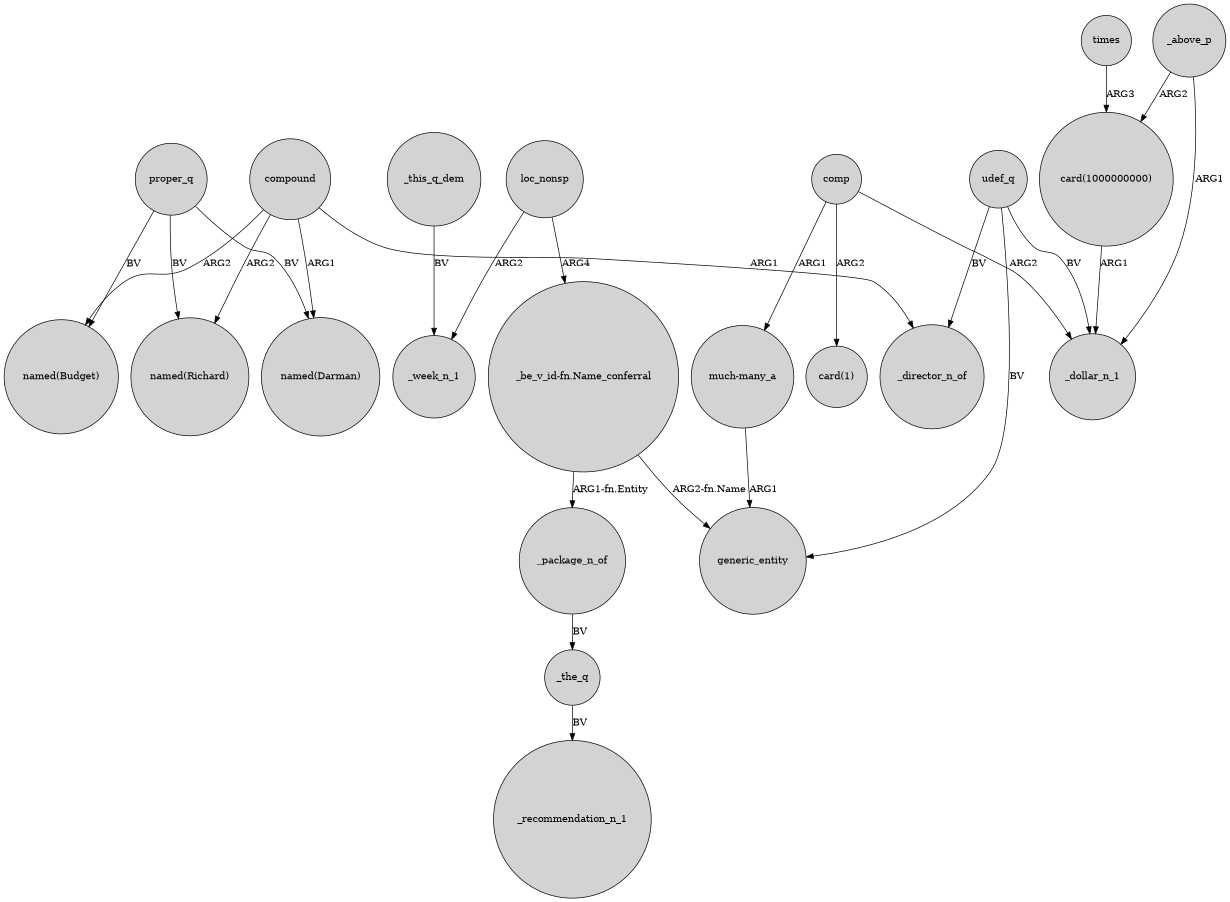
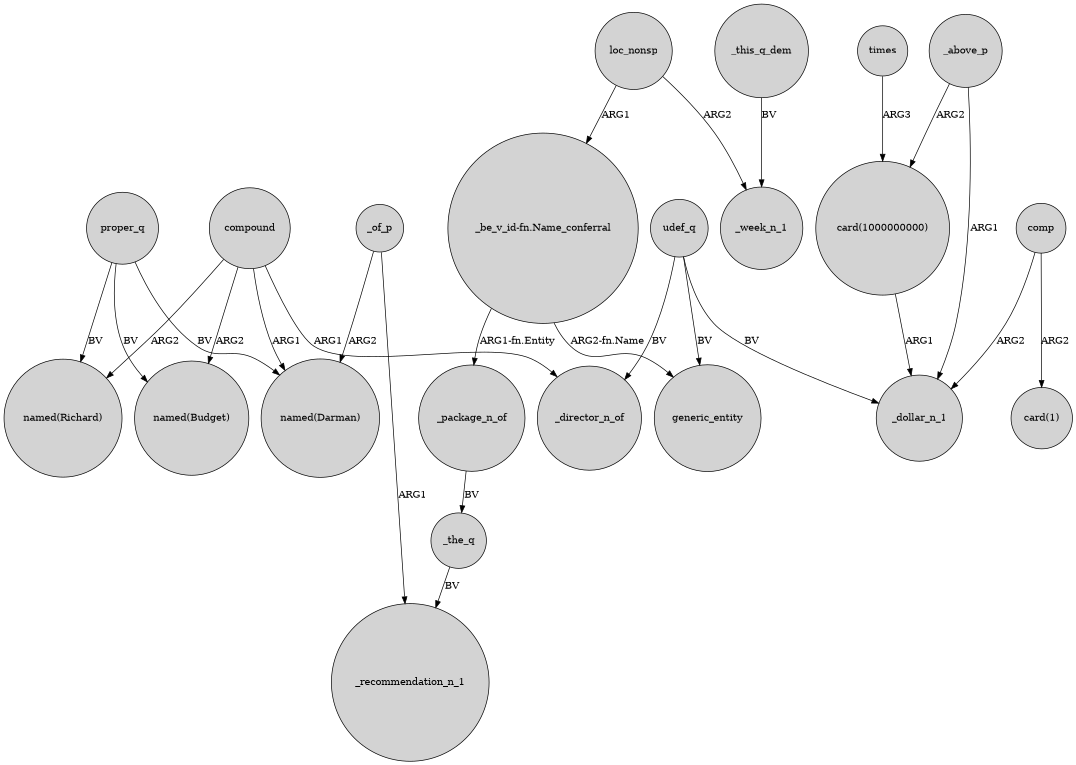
none -> (380, 228)
(576, 264) -> (616, 115)
(743, 377) -> none
